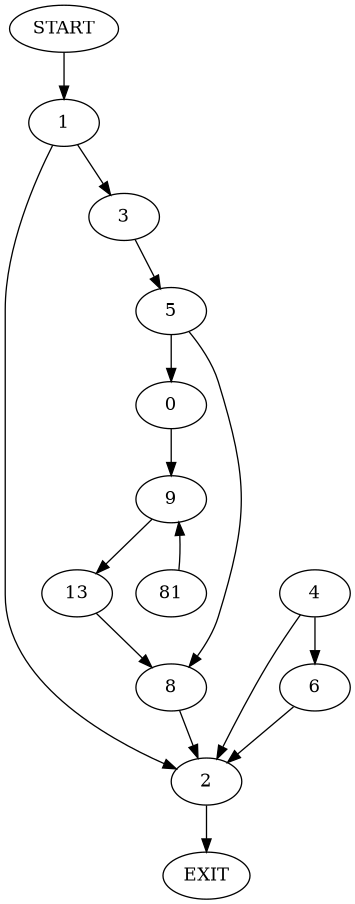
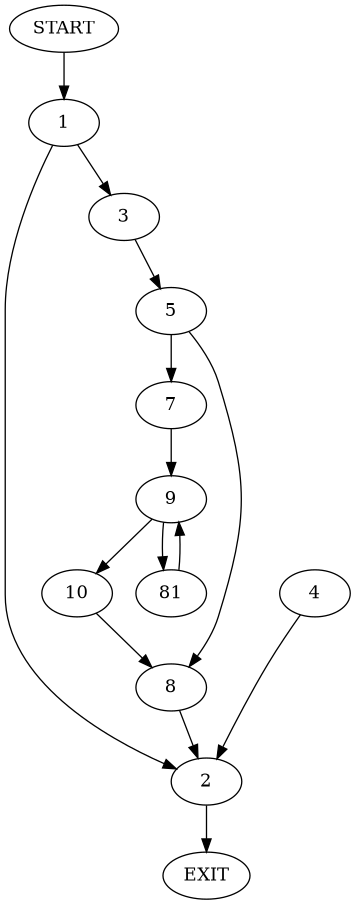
(171, 405) -> (171, 405)
none -> (162, 540)
(77, 593) -> (77, 593)
(315, 687) -> none
